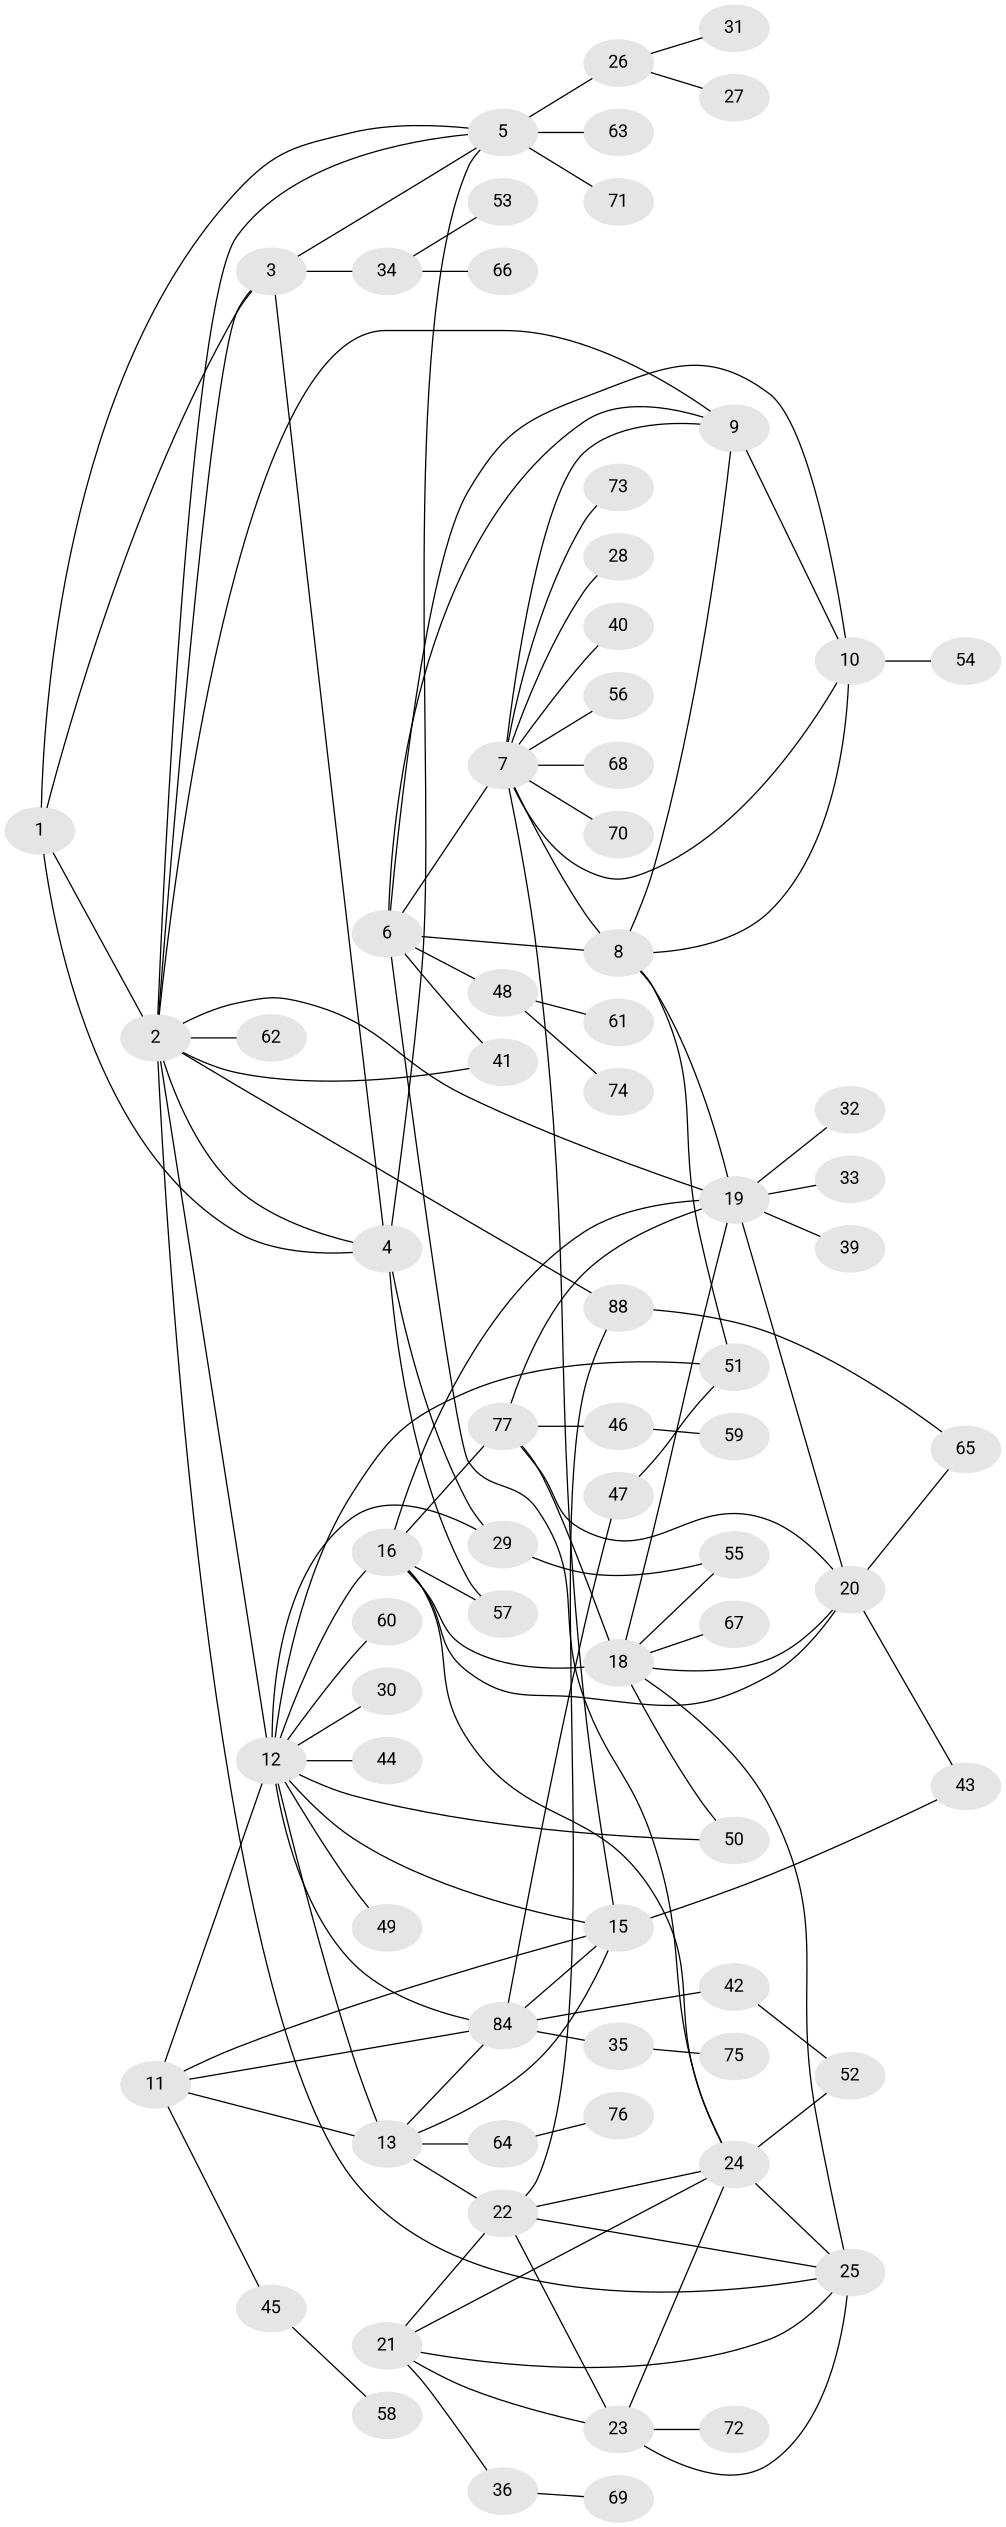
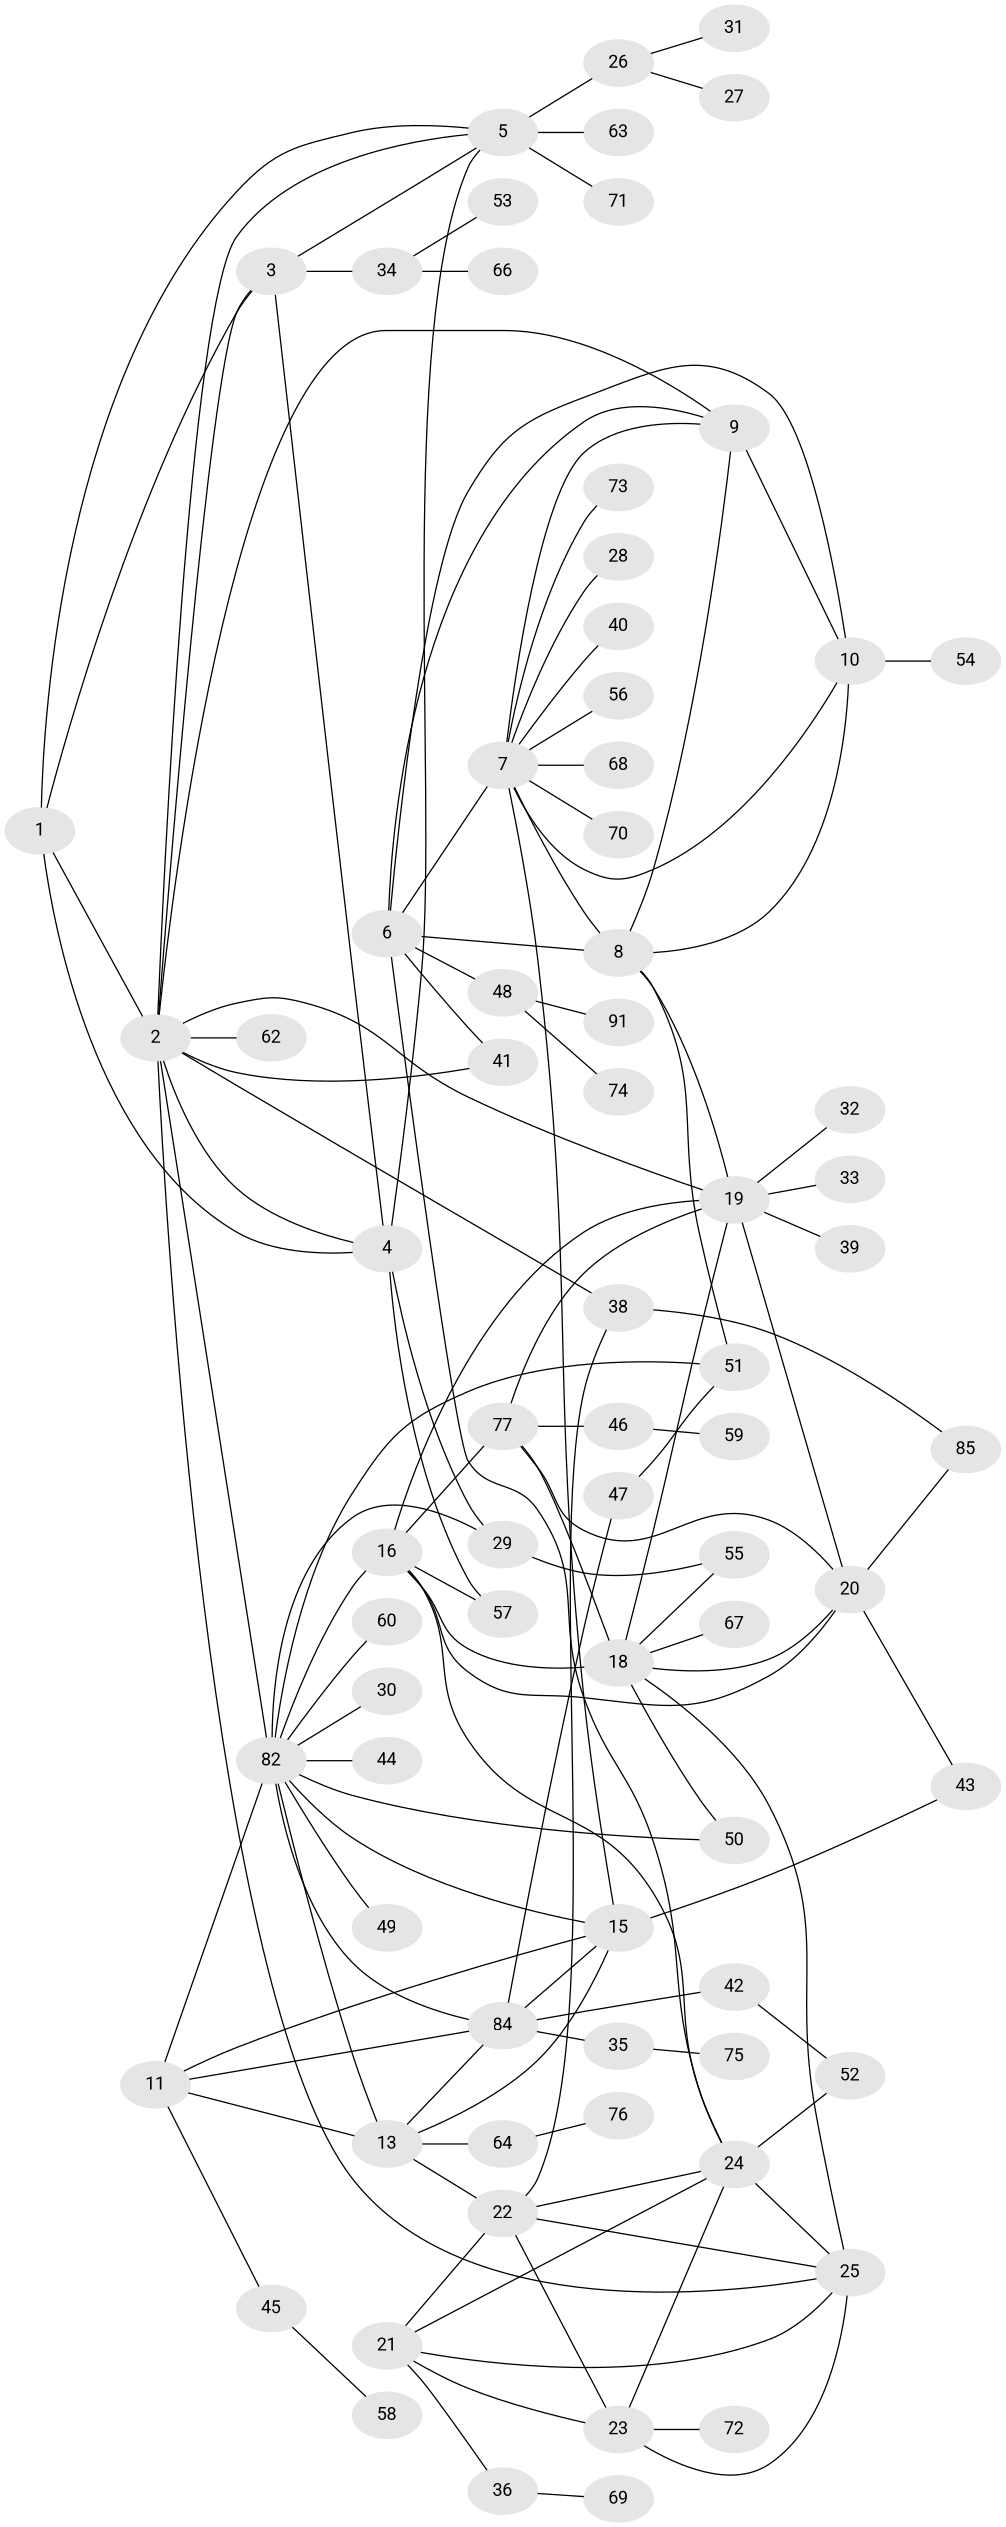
(619, 1022) -> (619, 1022)
(619, 1308) -> (619, 1308)
(966, 1449) -> (966, 1449)
(271, 1761) -> (271, 1761)
